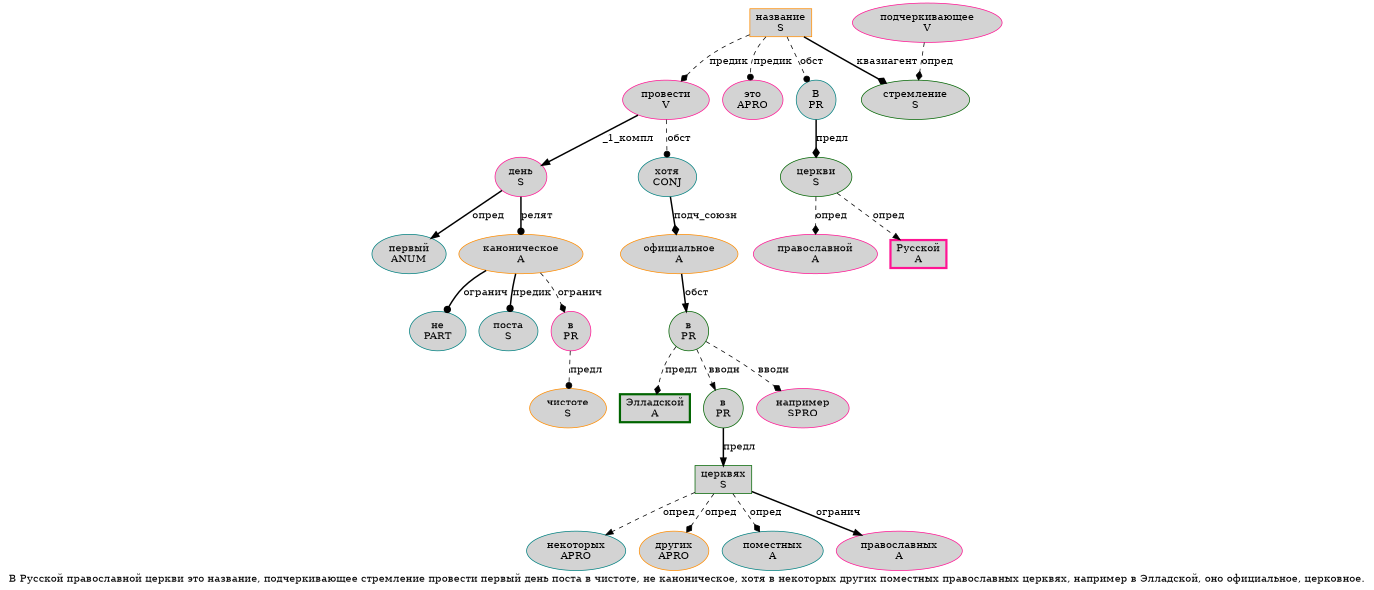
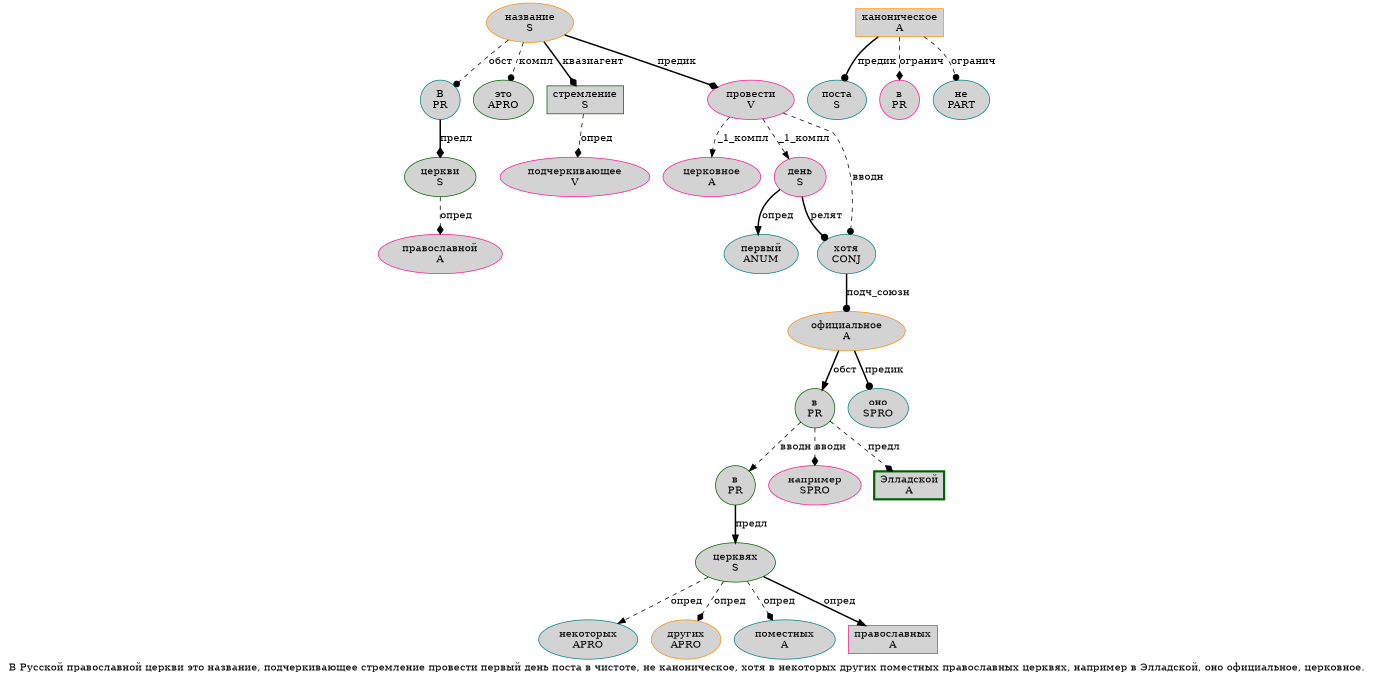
(781, 23) -> (530, 23)
(716, 51) -> (637, 59)
(922, 57) -> (581, 131)
(773, 61) -> (536, 61)
(753, 100) -> (504, 100)
(916, 100) -> (585, 100)
(593, 138) -> (774, 136)
(679, 138) -> (868, 177)
none -> (712, 177)
(673, 211) -> (847, 290)
(521, 212) -> (809, 218)
(521, 254) -> (900, 23)
(918, 254) -> none
(465, 286) -> (943, 53)
(568, 408) -> none
none -> (878, 408)
(723, 480) -> (735, 562)
(839, 512) -> (840, 601)
(899, 551) -> (893, 640)
